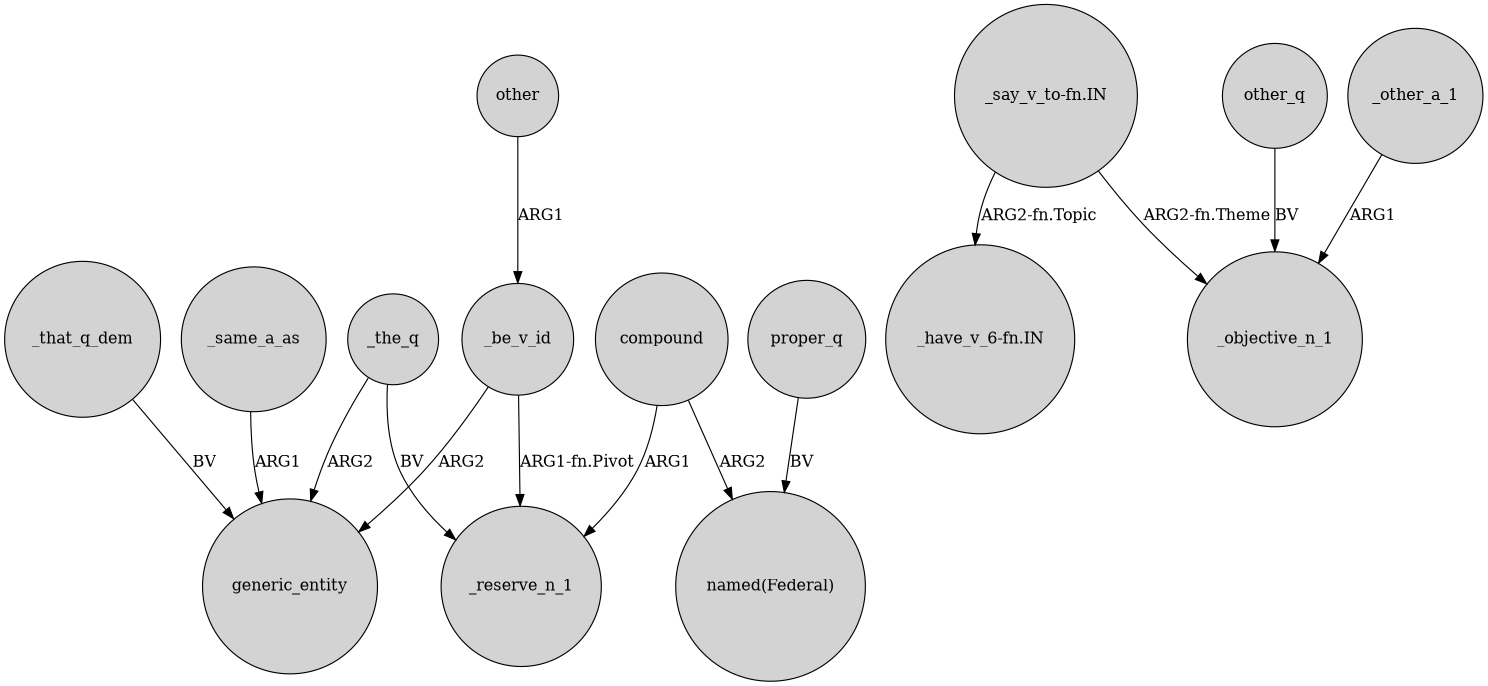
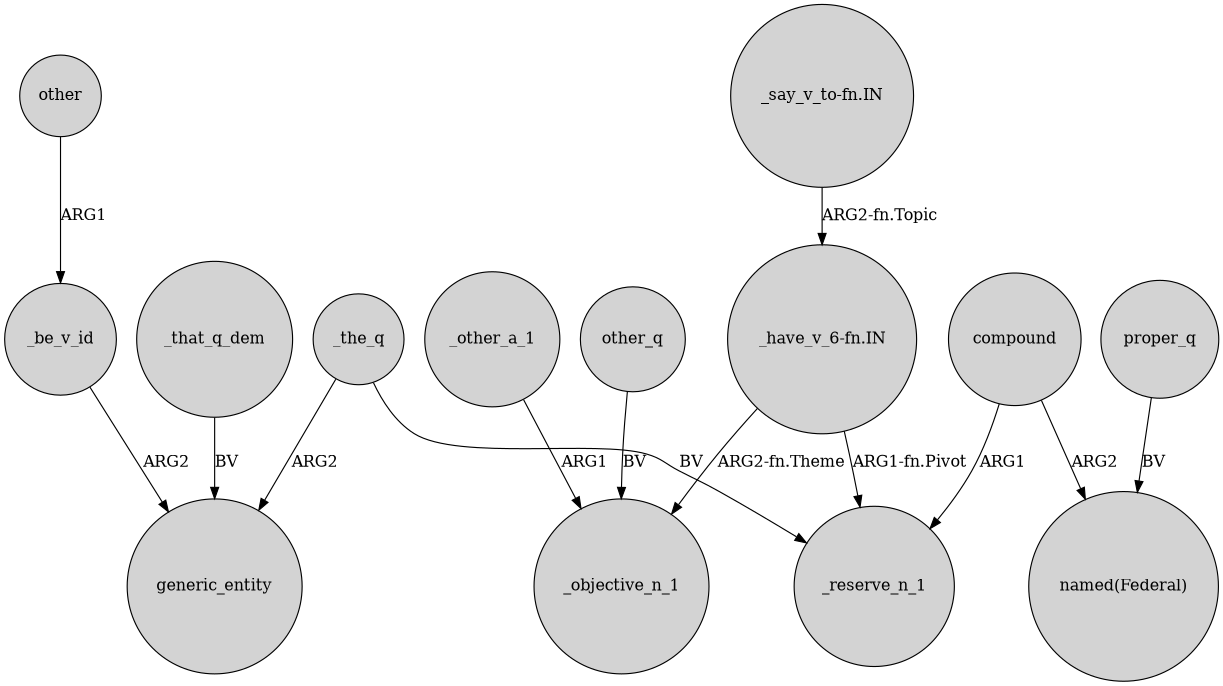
(1145, 226) -> (717, 455)
(254, 339) -> none
(519, 445) -> (851, 463)
